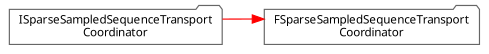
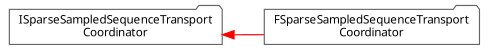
(237, 19) -> (249, 35)
